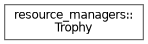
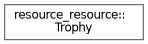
(74, 22) -> (74, 22)
